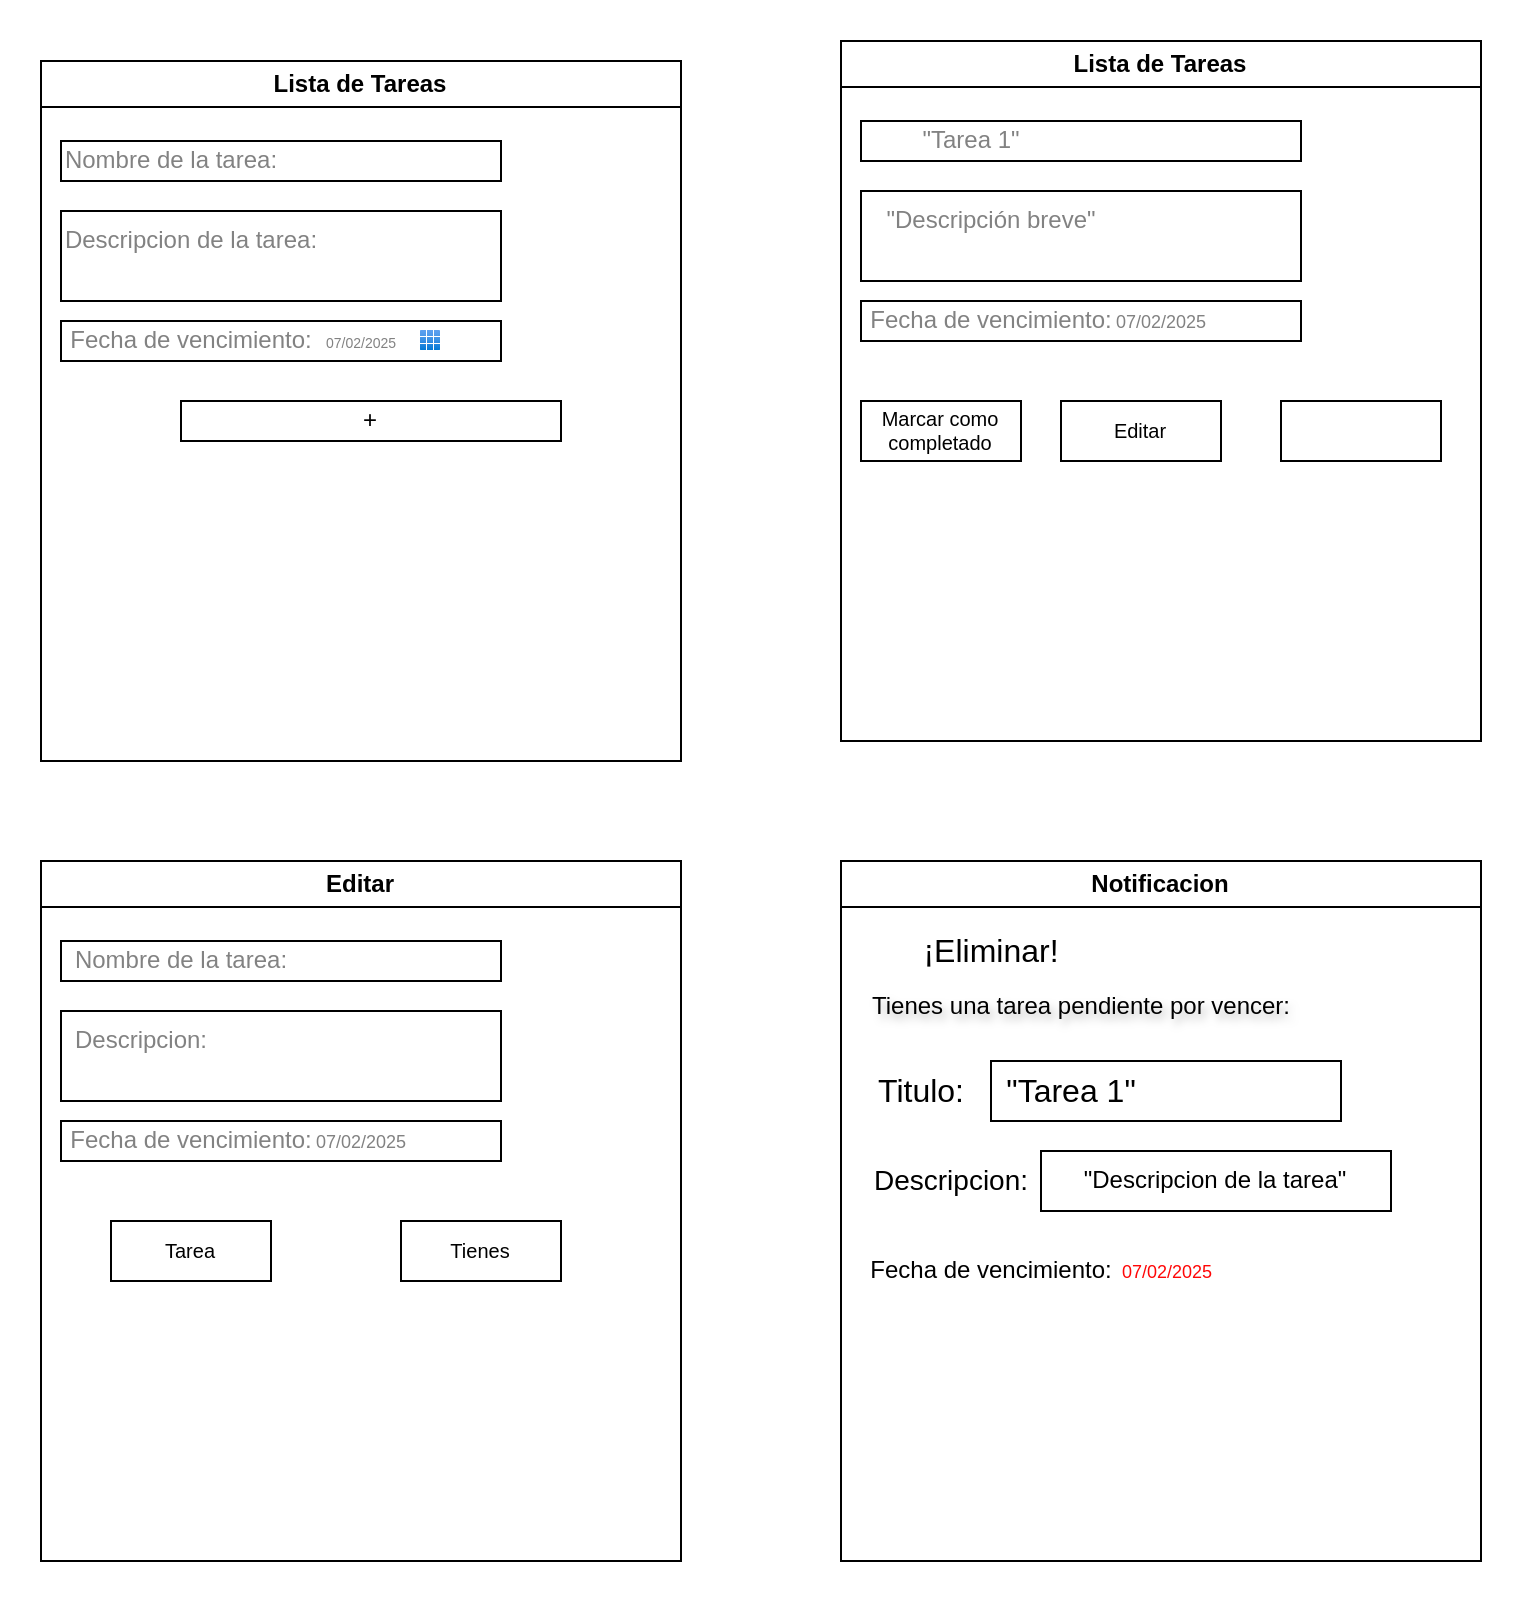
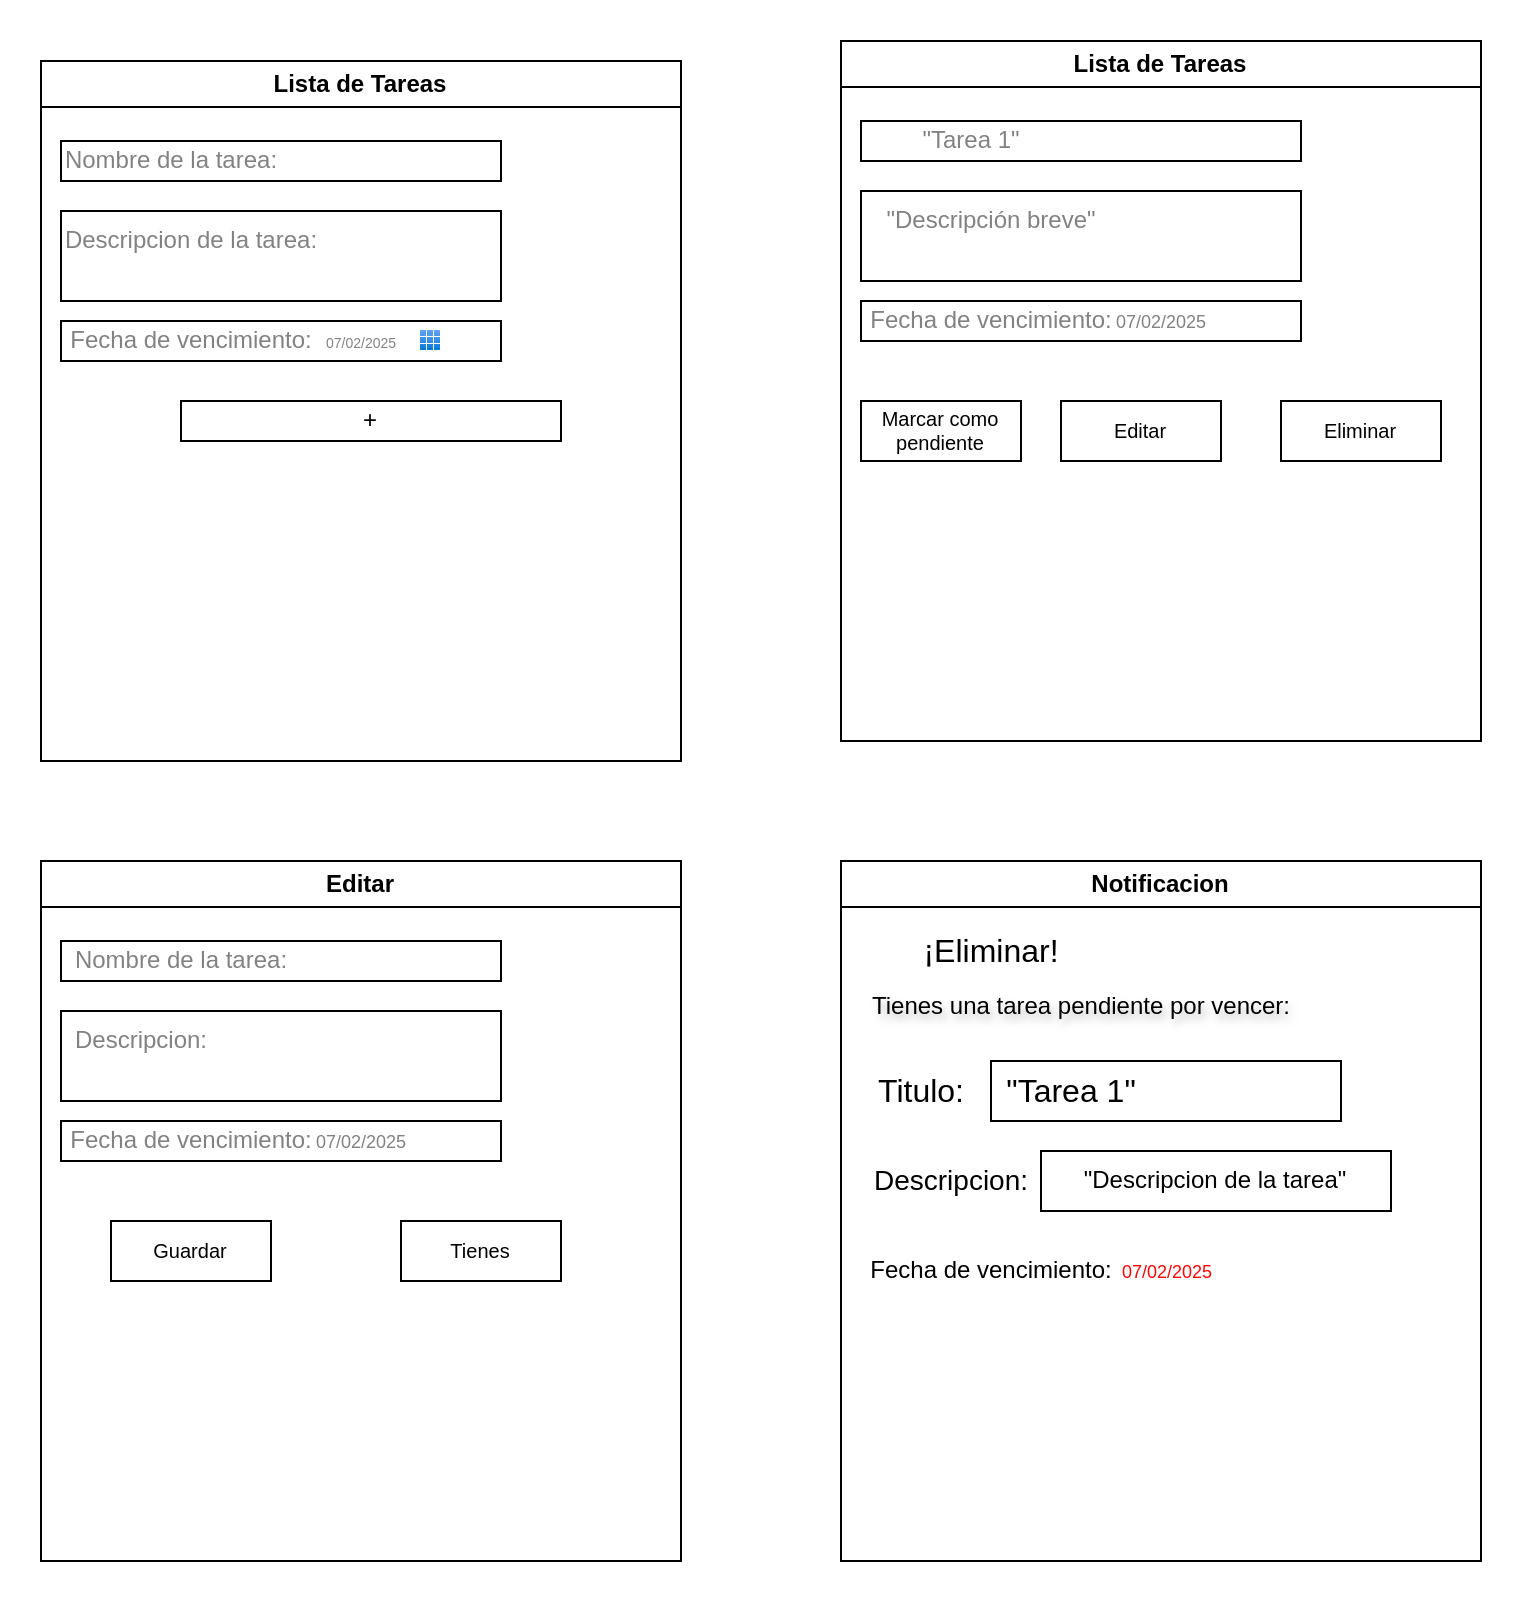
(941, 431) -> (941, 431)
none -> (1361, 431)
(191, 1251) -> (191, 1251)
